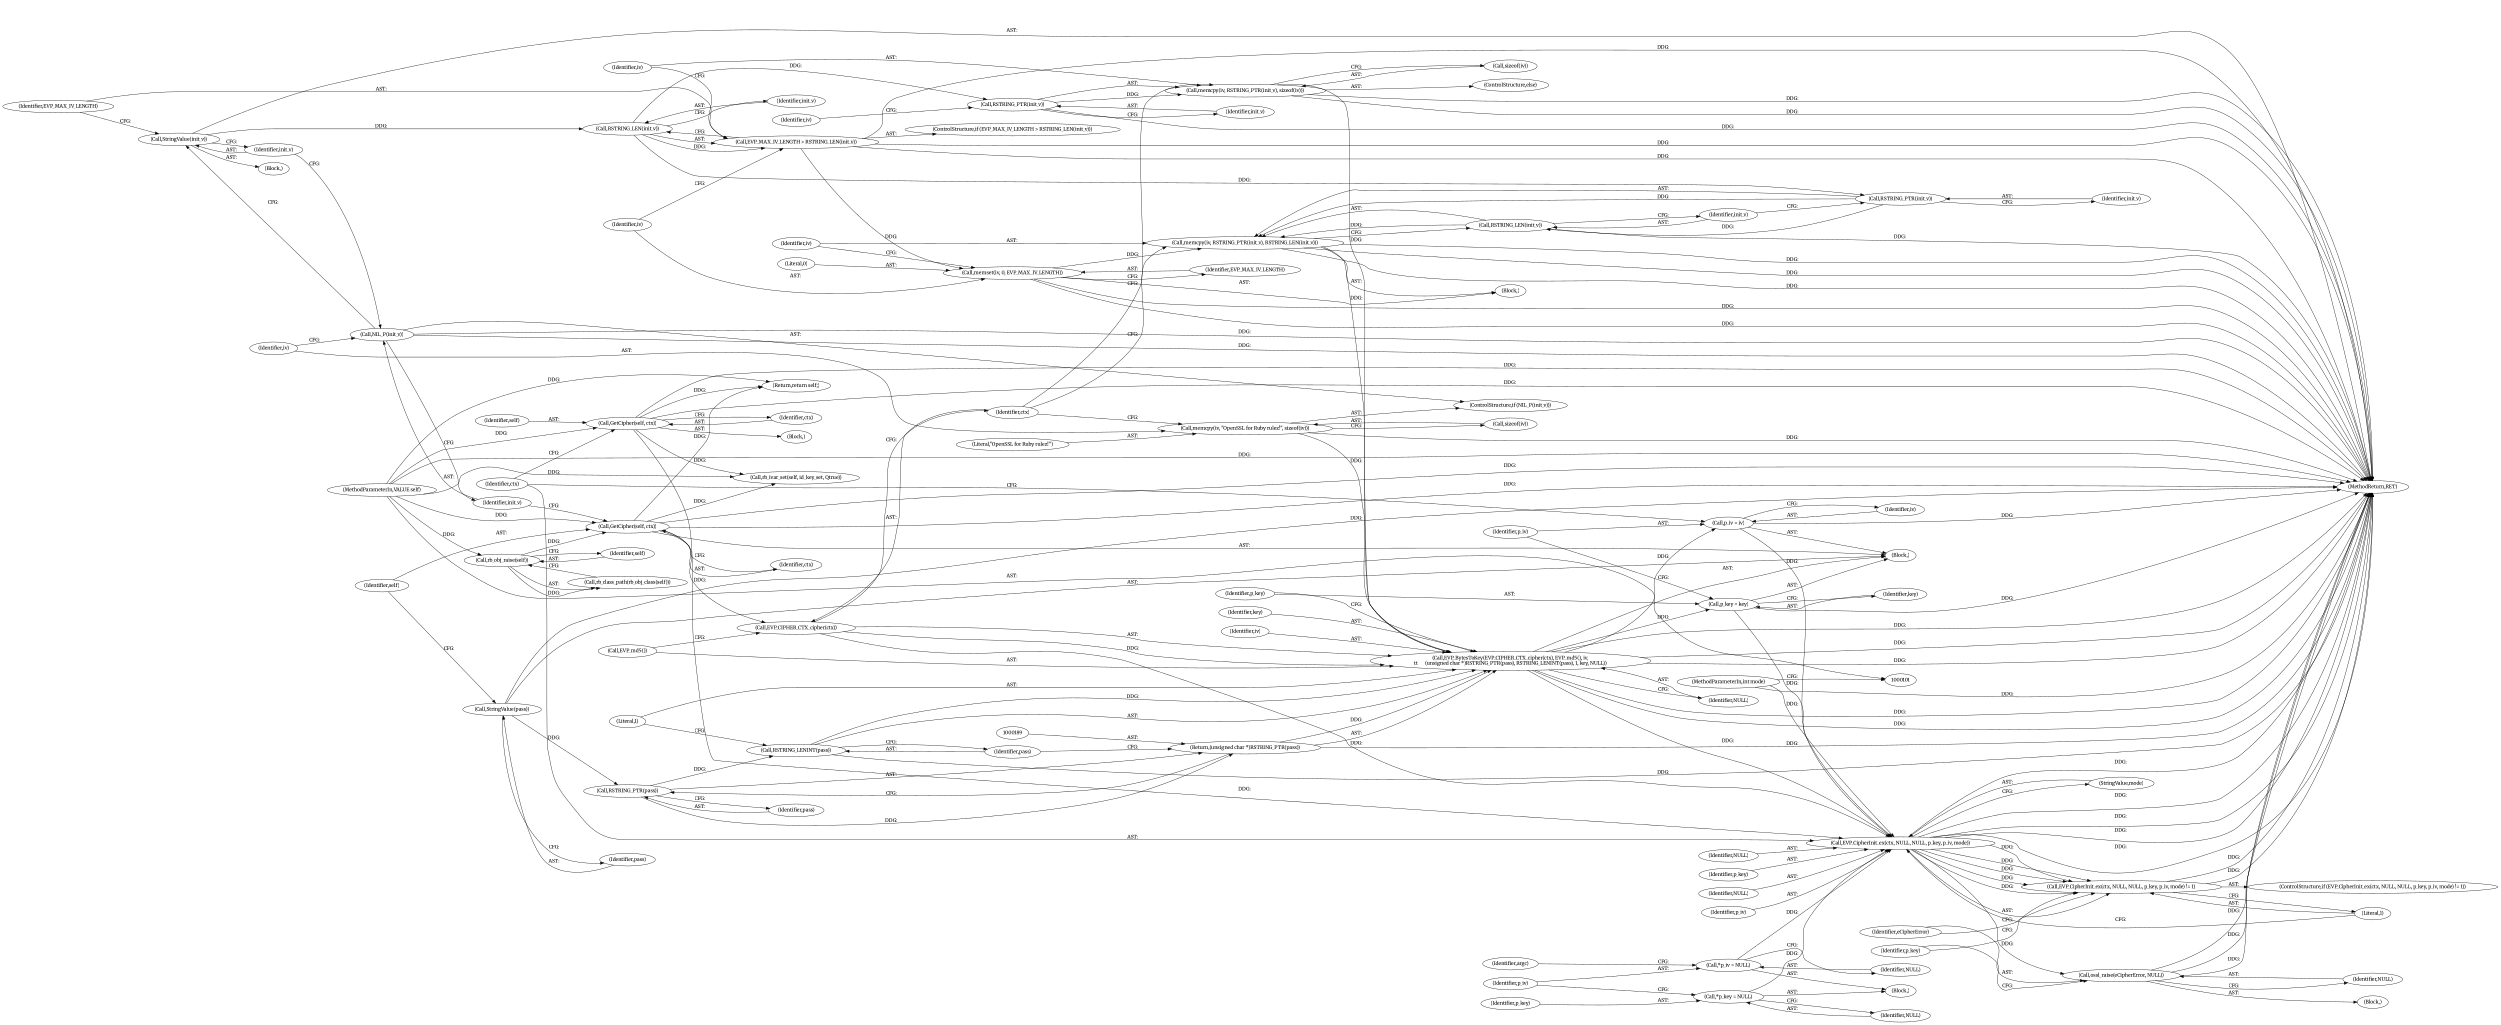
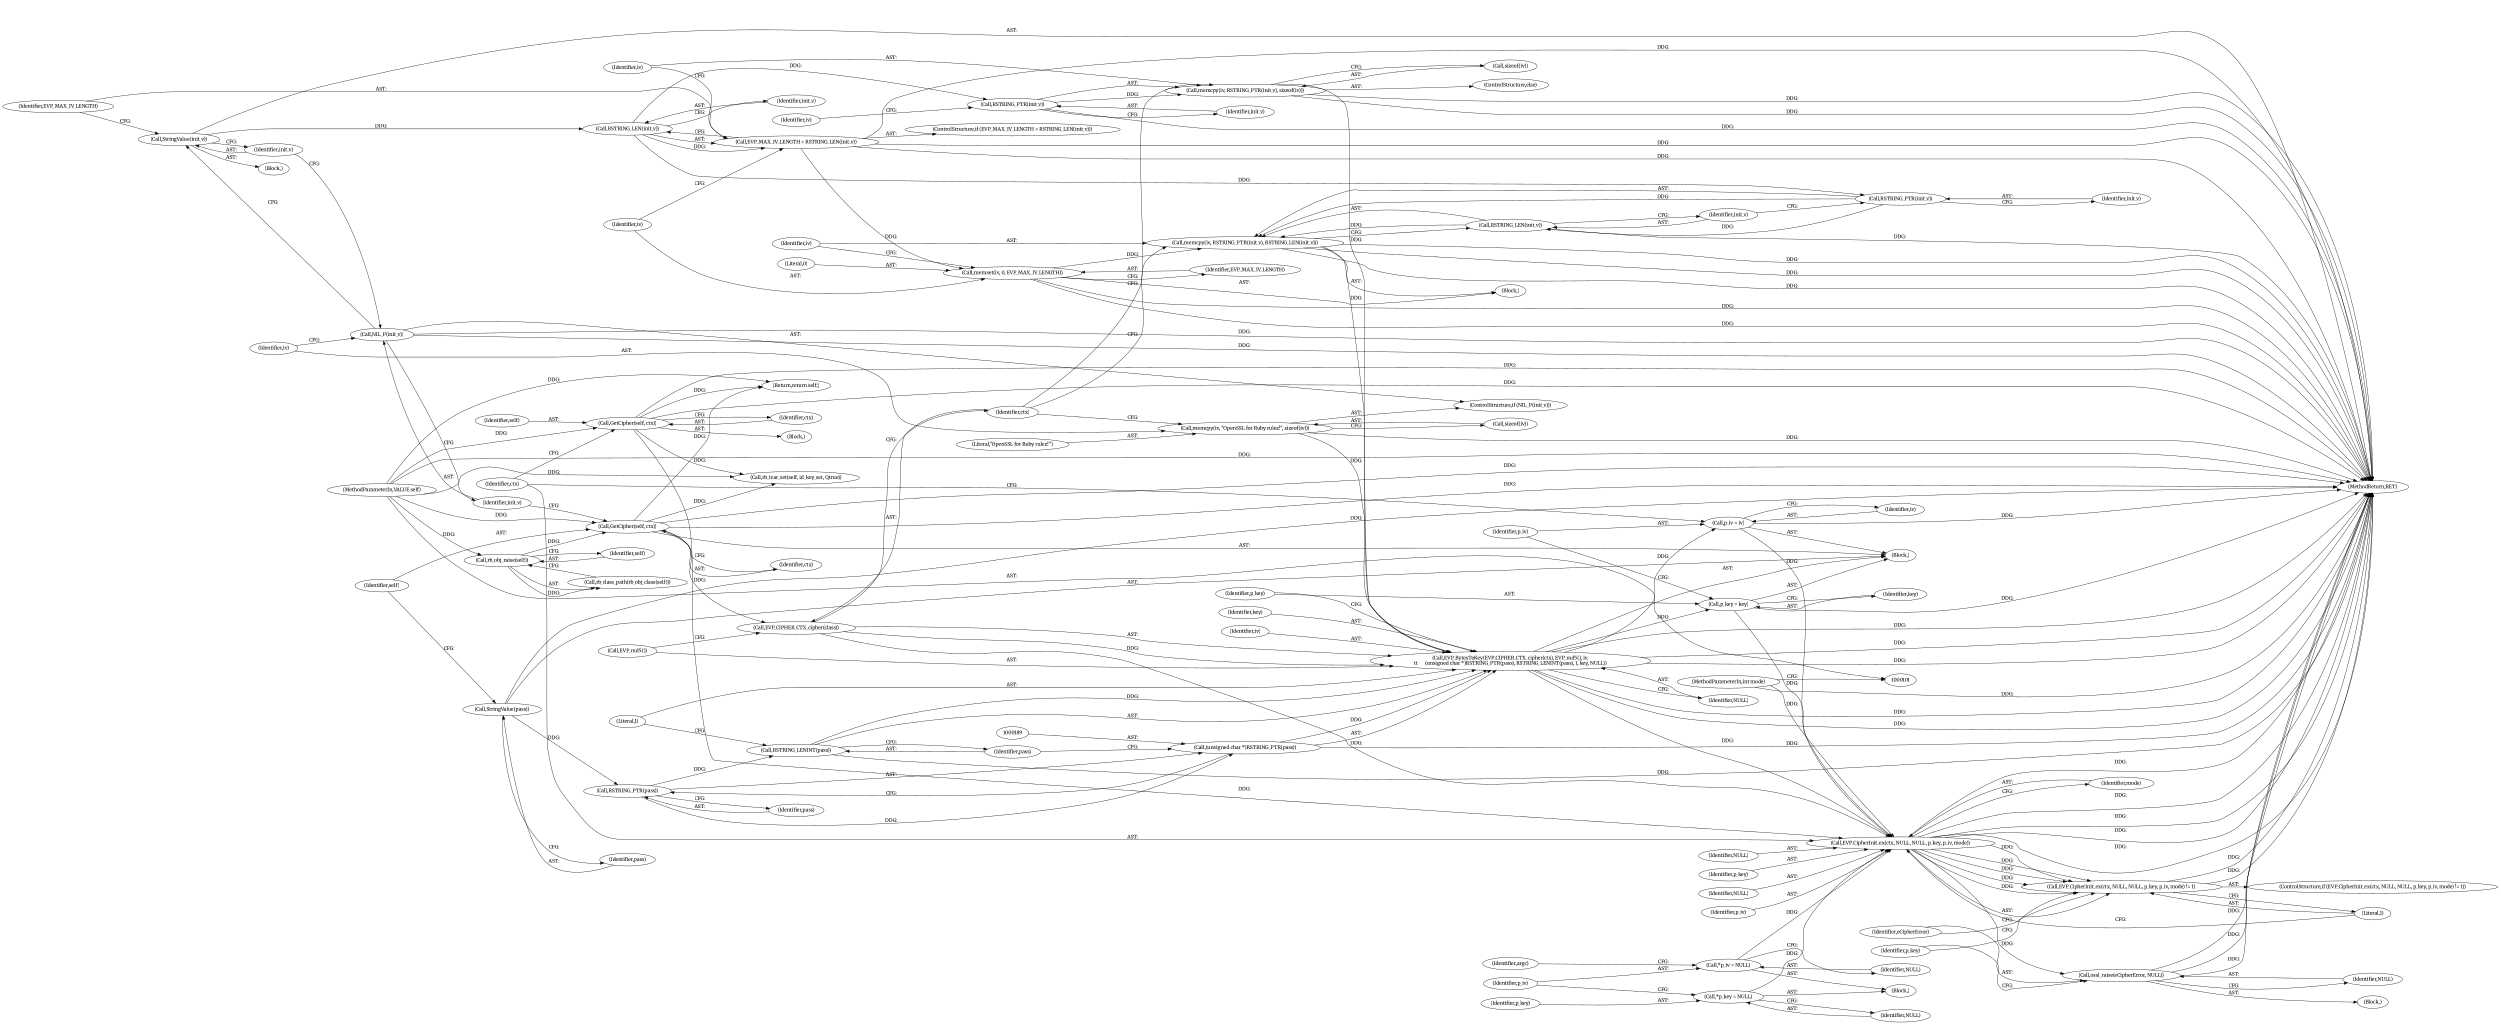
(796, 628) -> (796, 628)
(1245, 748) -> (1245, 748)
(2121, 783) -> (2121, 783)
